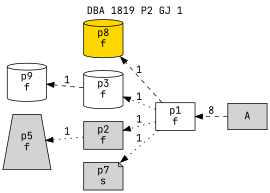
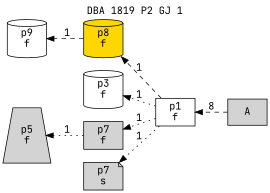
(69, 86) -> (69, 39)
(103, 135) -> (103, 135)
